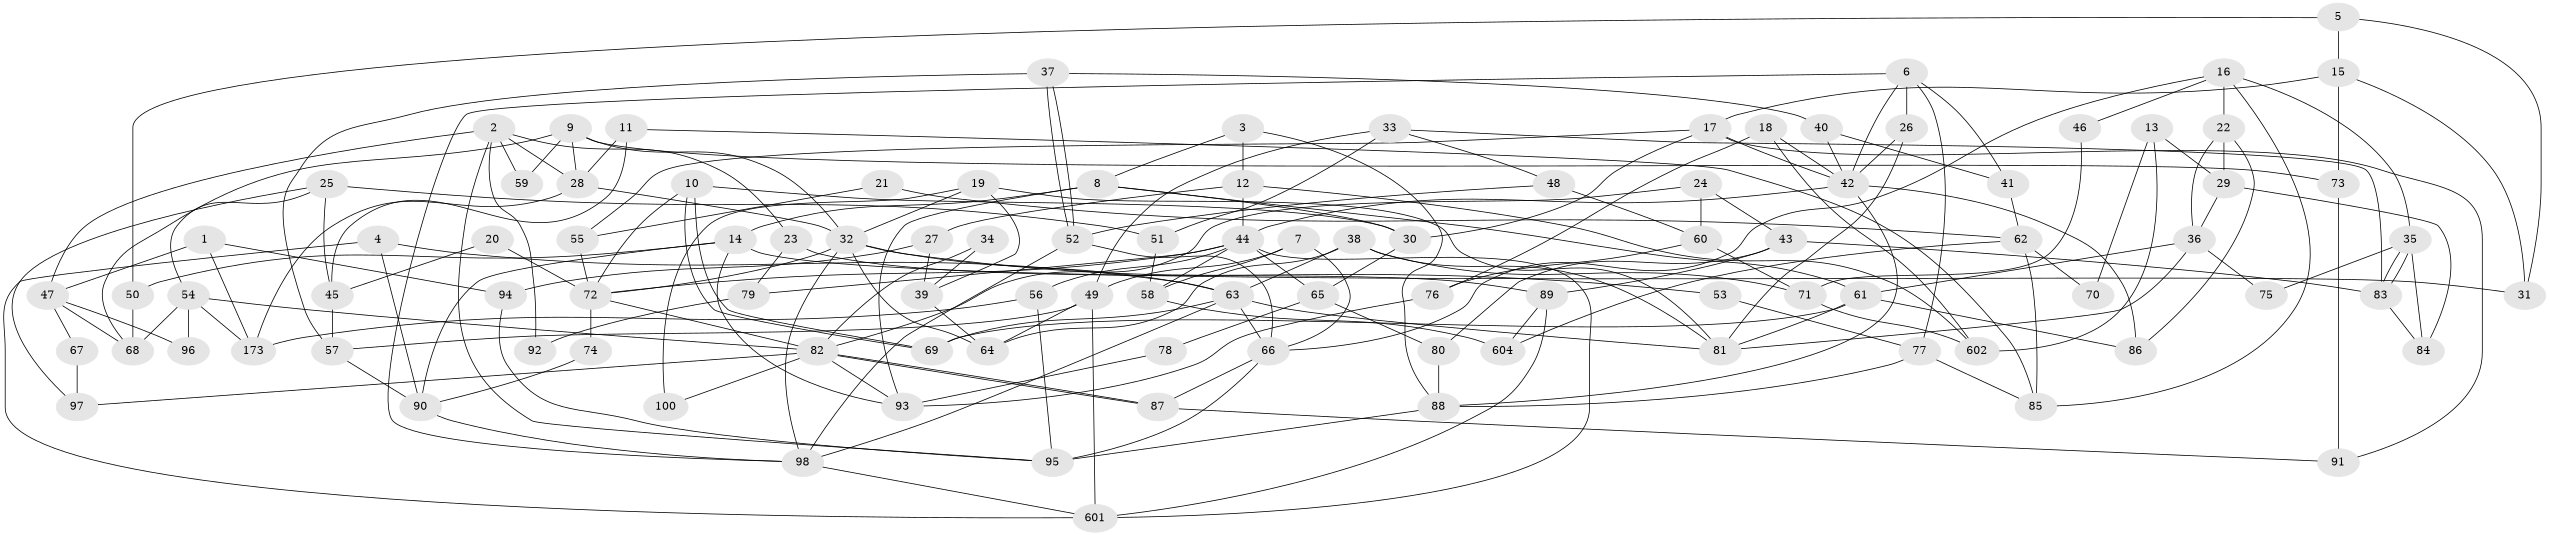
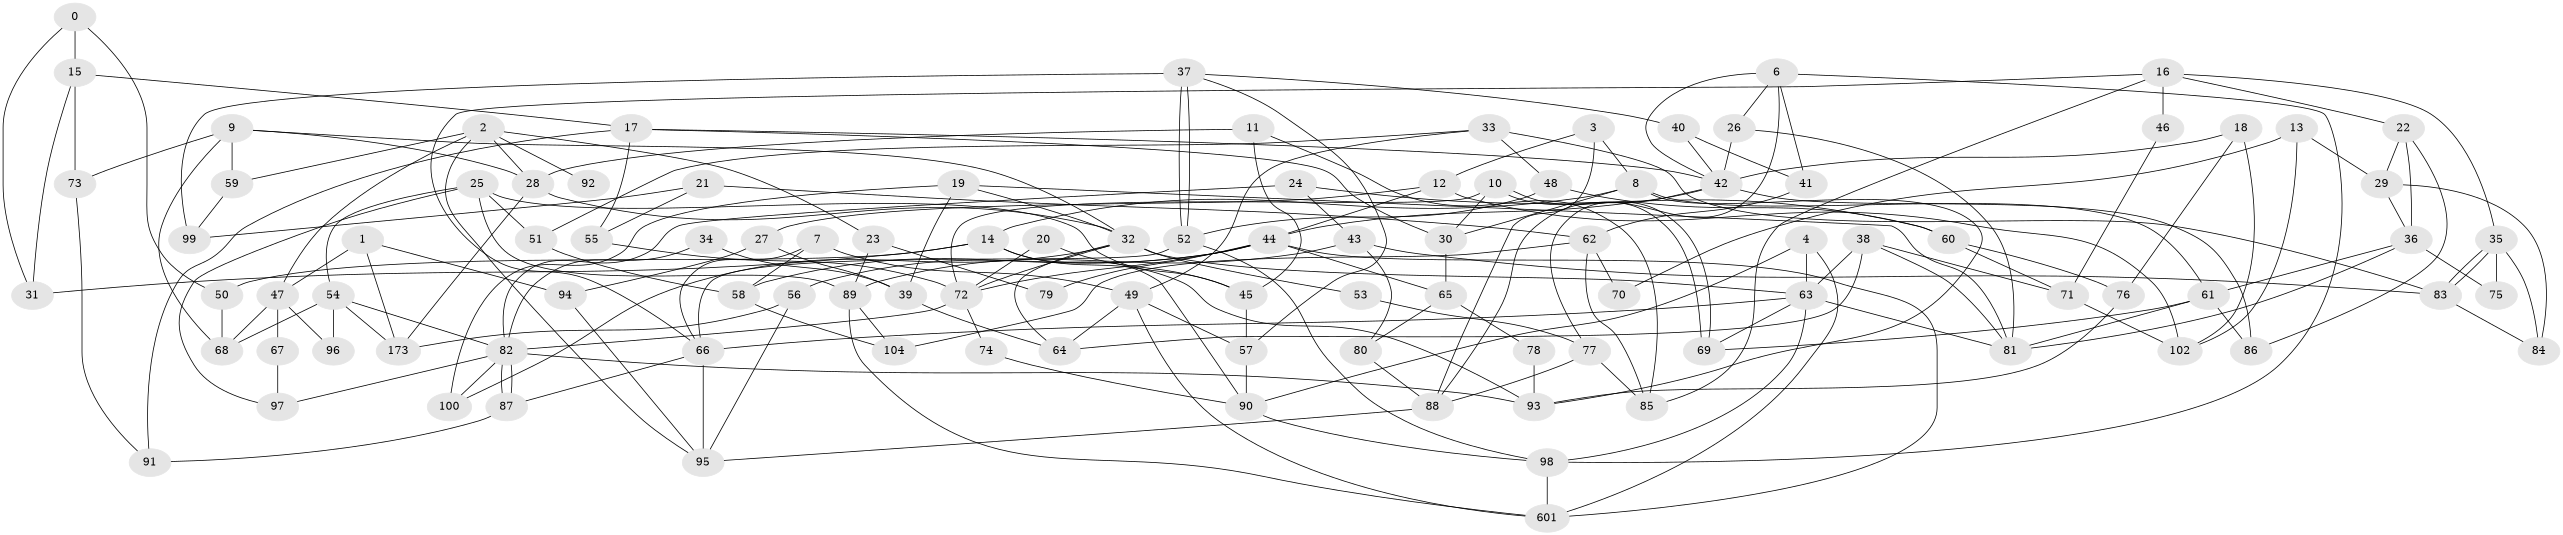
(2338, 17) -> (75, 17)
none -> (190, 240)
none -> (618, 276)
(612, 323) -> none
(1503, 351) -> (894, 351)
(1977, 351) -> (2180, 351)
(786, 376) -> (675, 288)
